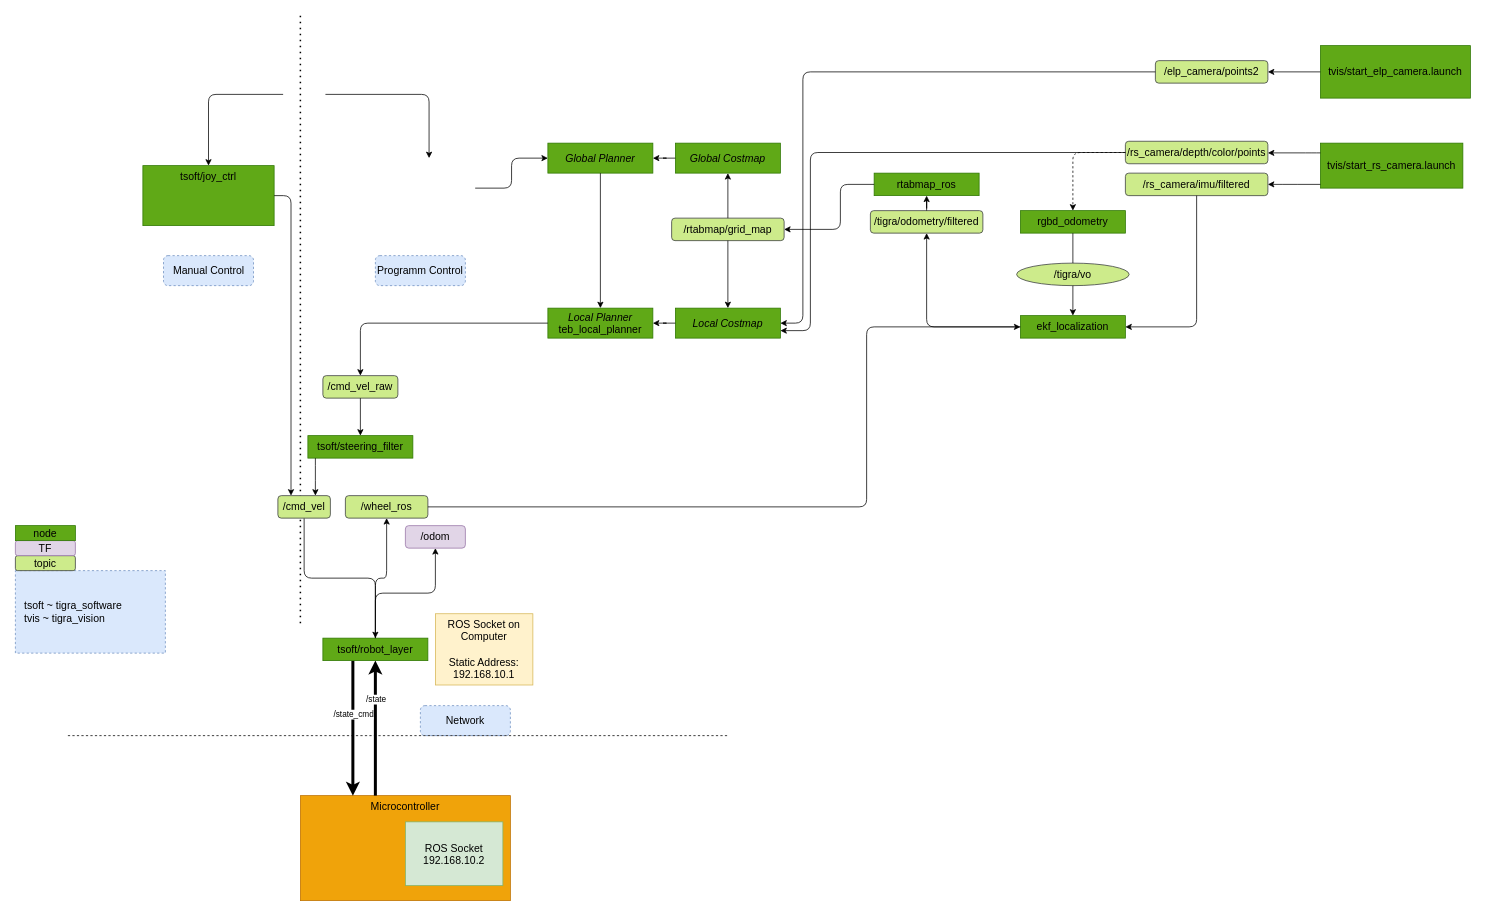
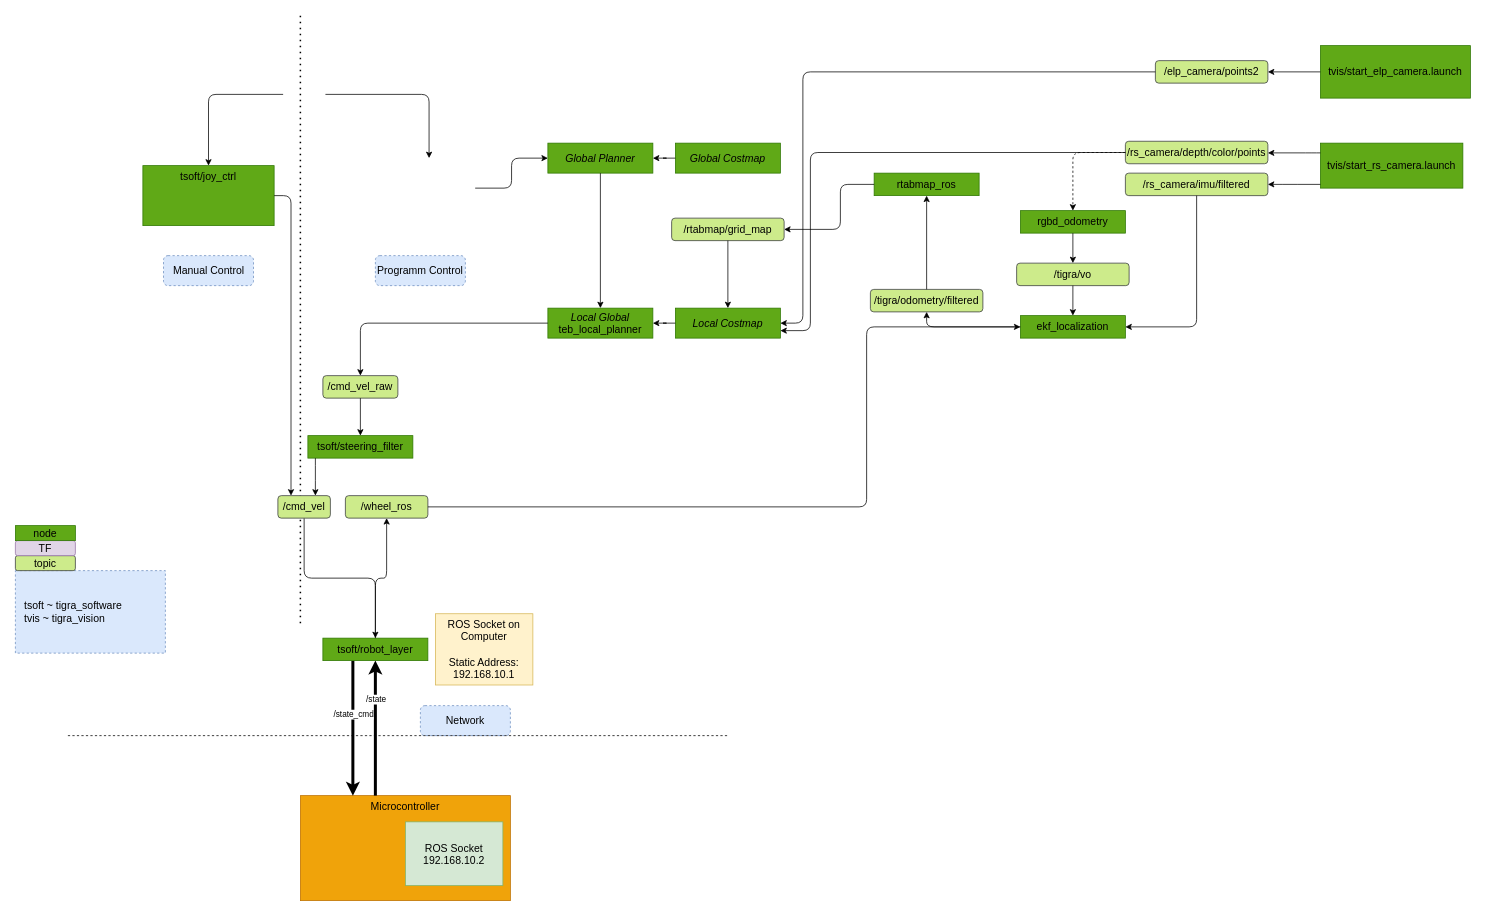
(728, 179) -> none
(927, 222) -> (927, 300)
(1073, 258) -> (1073, 256)
(1073, 274) -> (1073, 274)
(600, 323) -> (600, 323)
(435, 537) -> none
(435, 574) -> none
